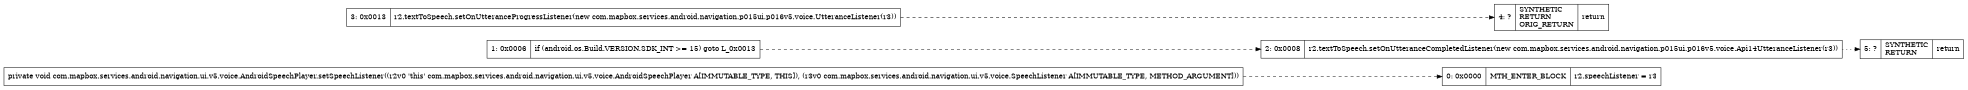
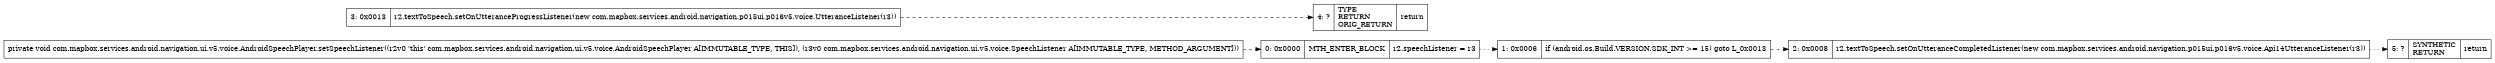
(1541, 10) -> (1348, 10)
none -> (1486, 49)
